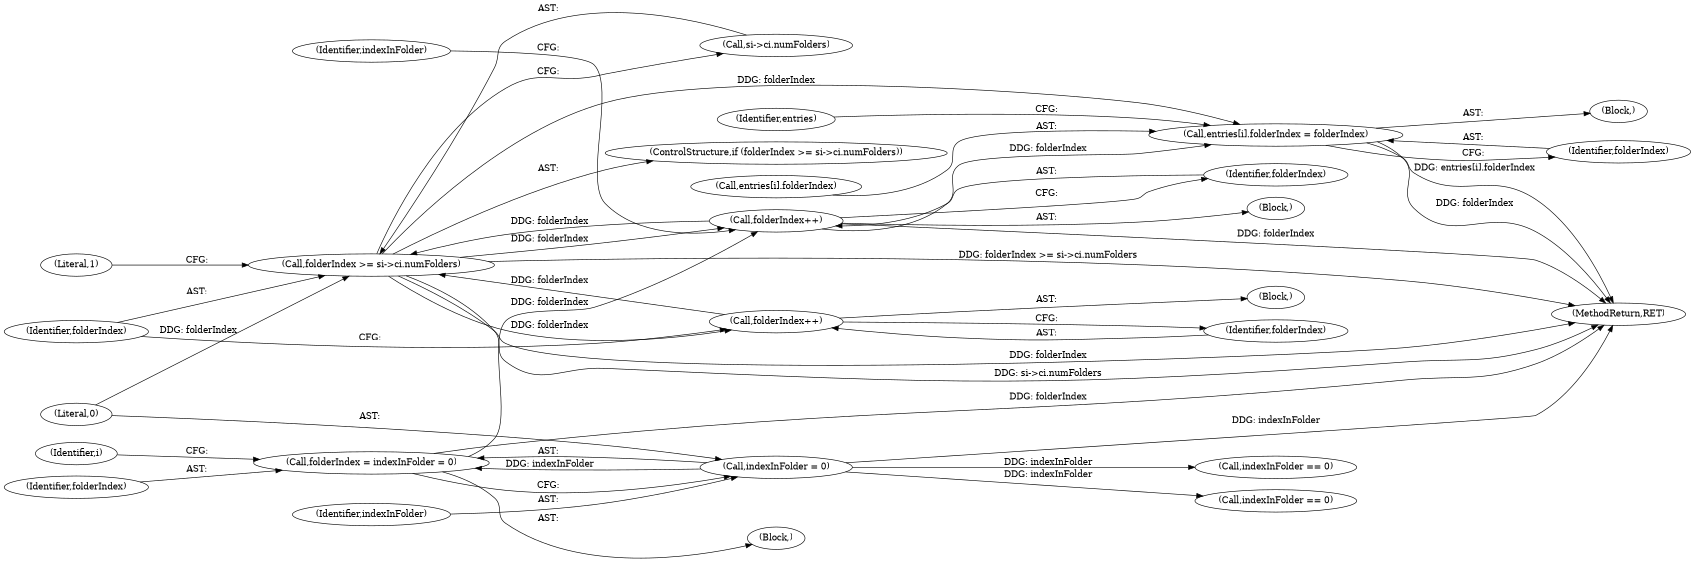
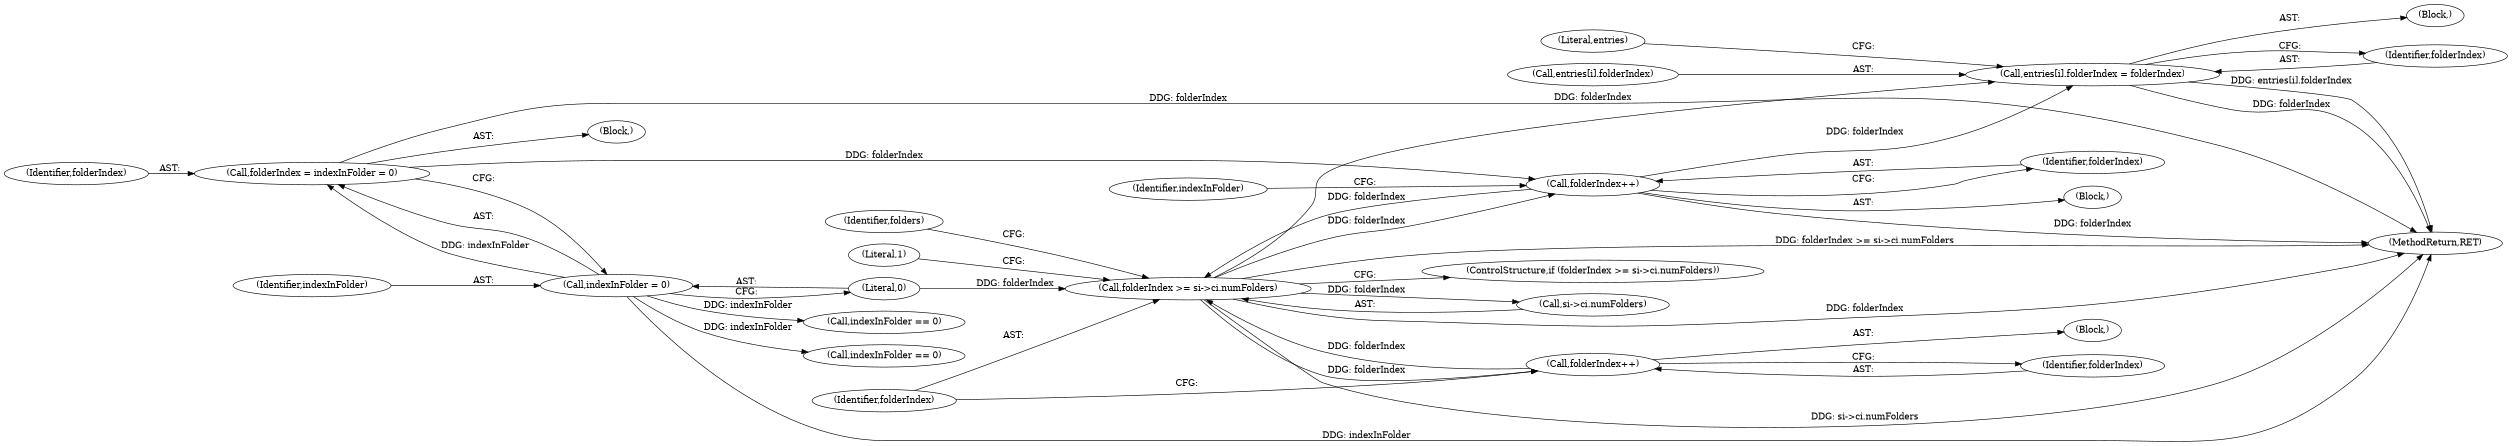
(550, 72) -> (1367, 290)
(776, 119) -> (1593, 41)
(550, 169) -> (1367, 275)
none -> (884, 222)
none -> (757, 298)
(76, 454) -> none
